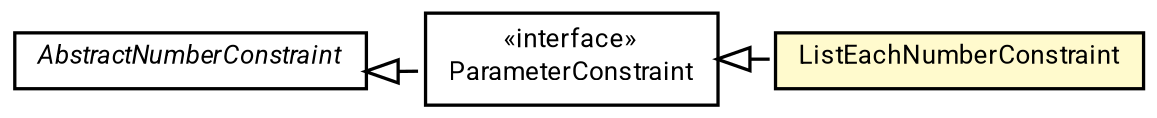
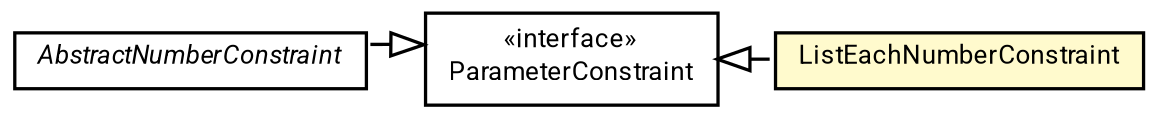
(411, 71) -> (378, 44)
